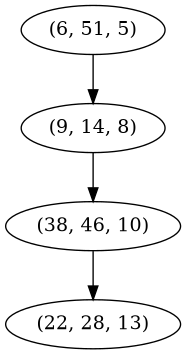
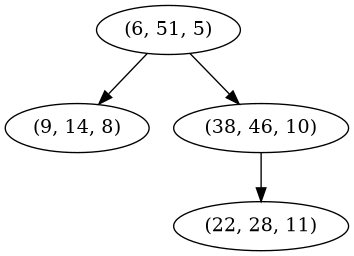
(93, 170) -> (210, 74)
(93, 324) -> (261, 226)
